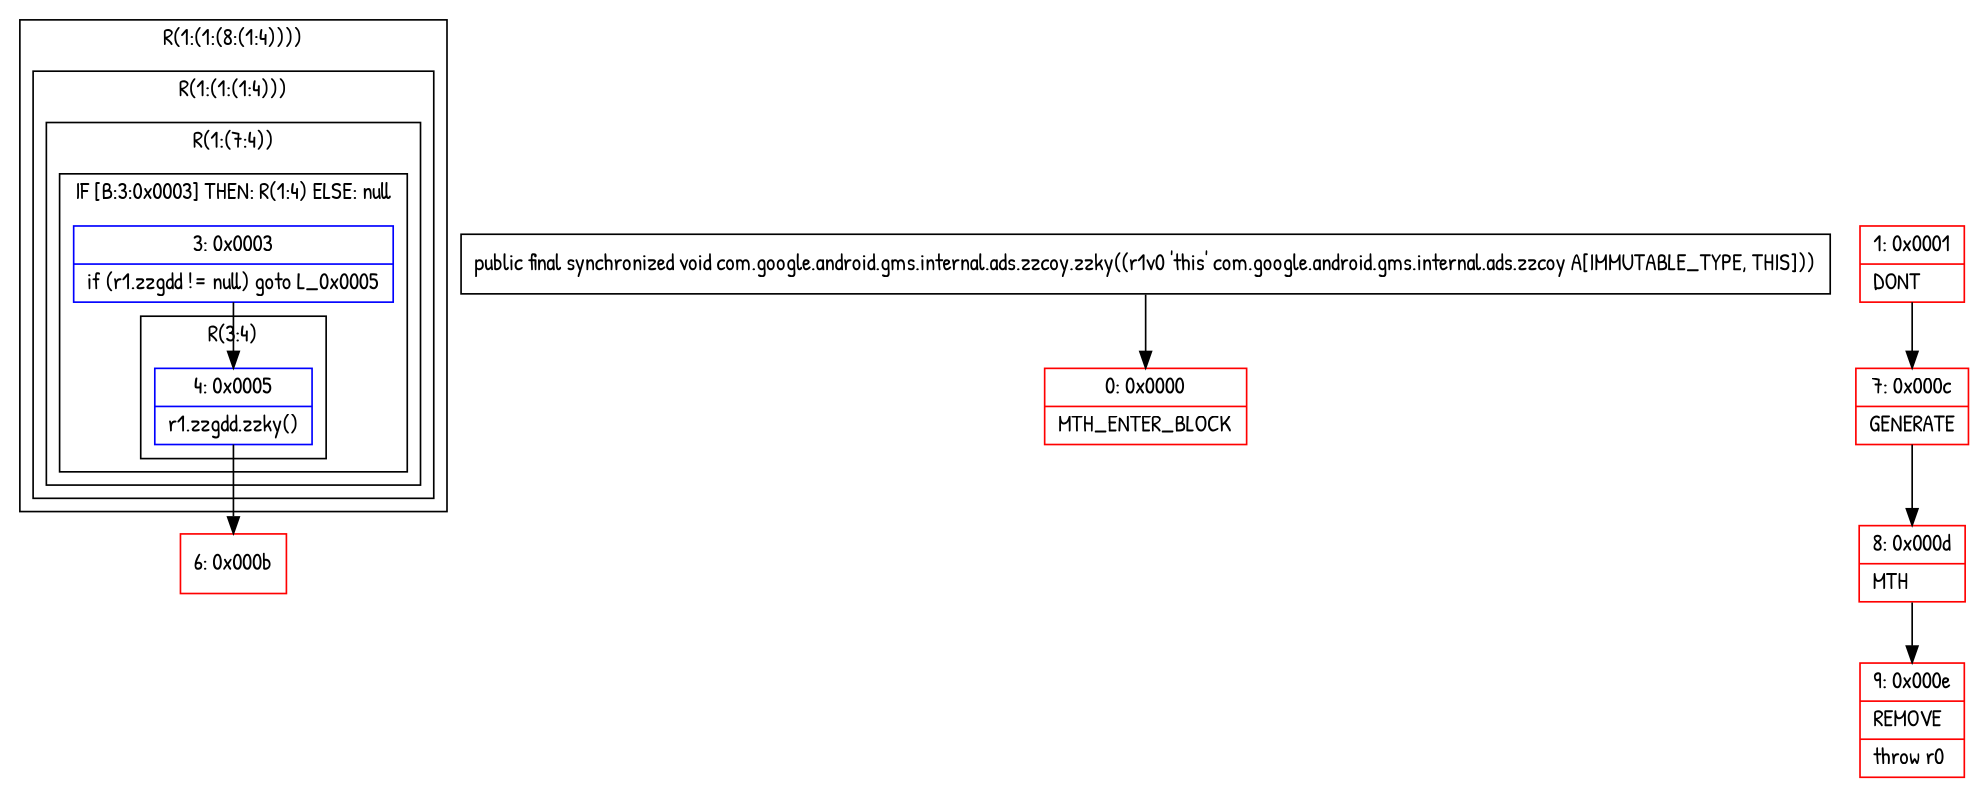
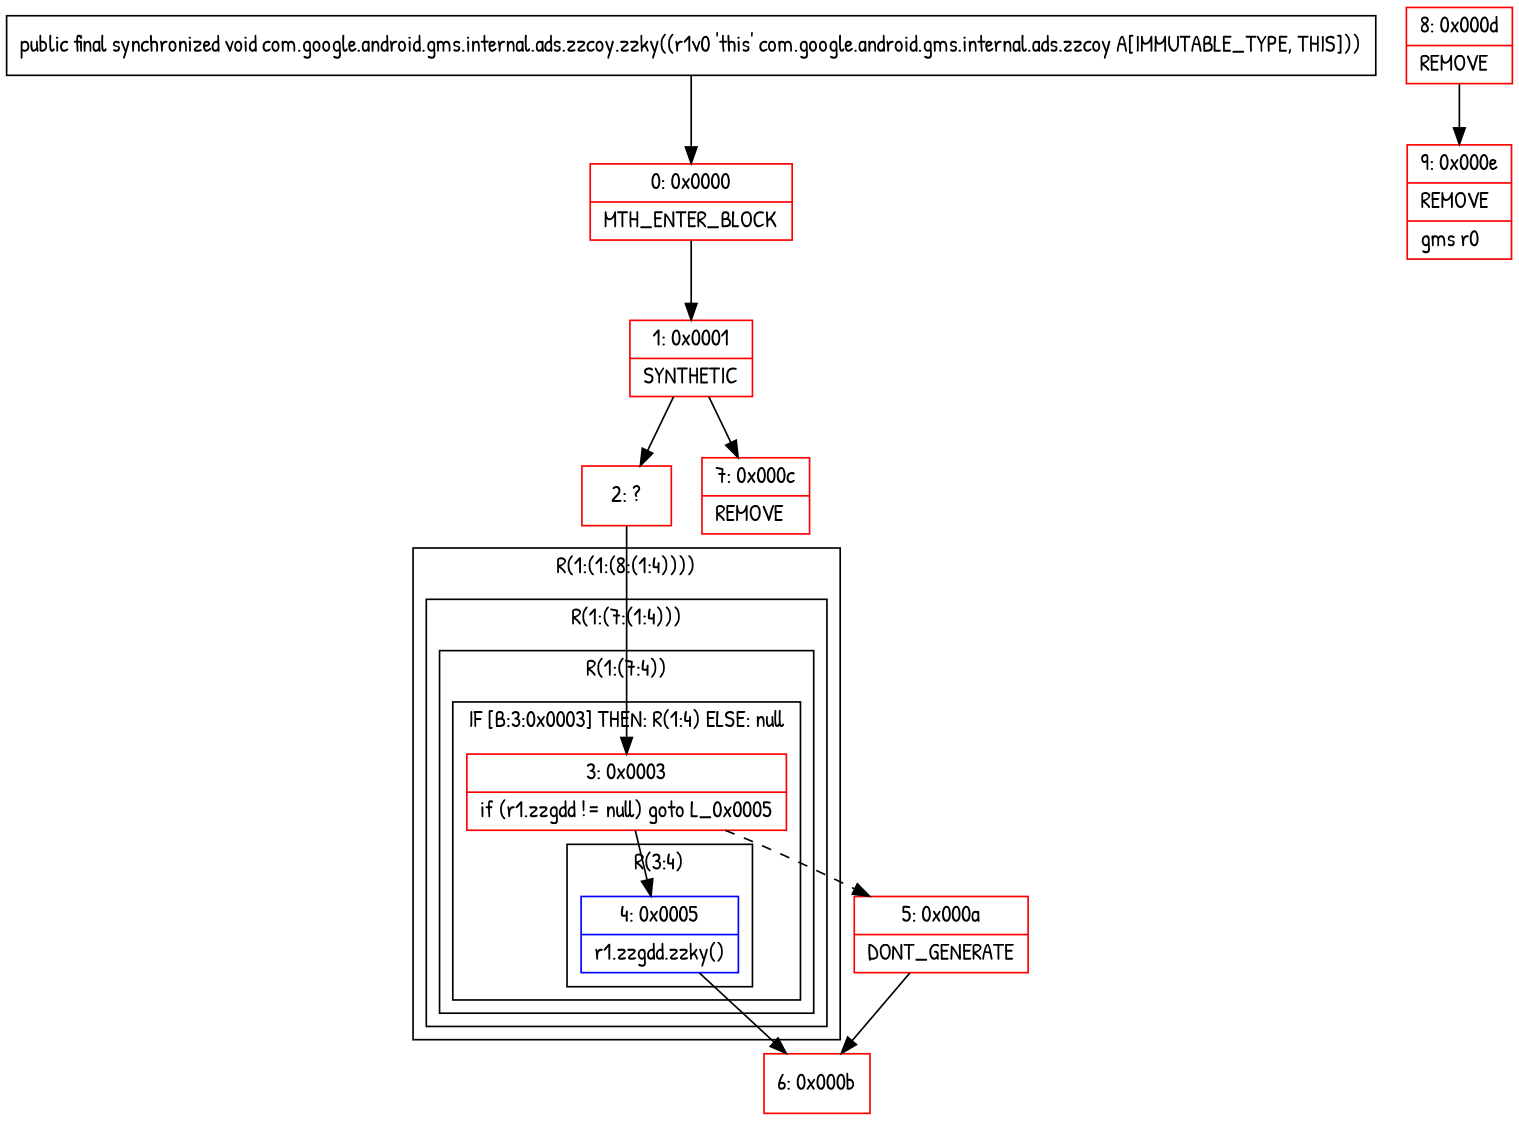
(233, 90) -> (627, 618)
(233, 264) -> (627, 792)
none -> (691, 272)
(1897, 282) -> (691, 377)
(1912, 425) -> (750, 514)
(1912, 476) -> none
none -> (627, 496)
(1891, 582) -> (1454, 64)
(1909, 757) -> (1450, 239)
none -> (941, 935)
